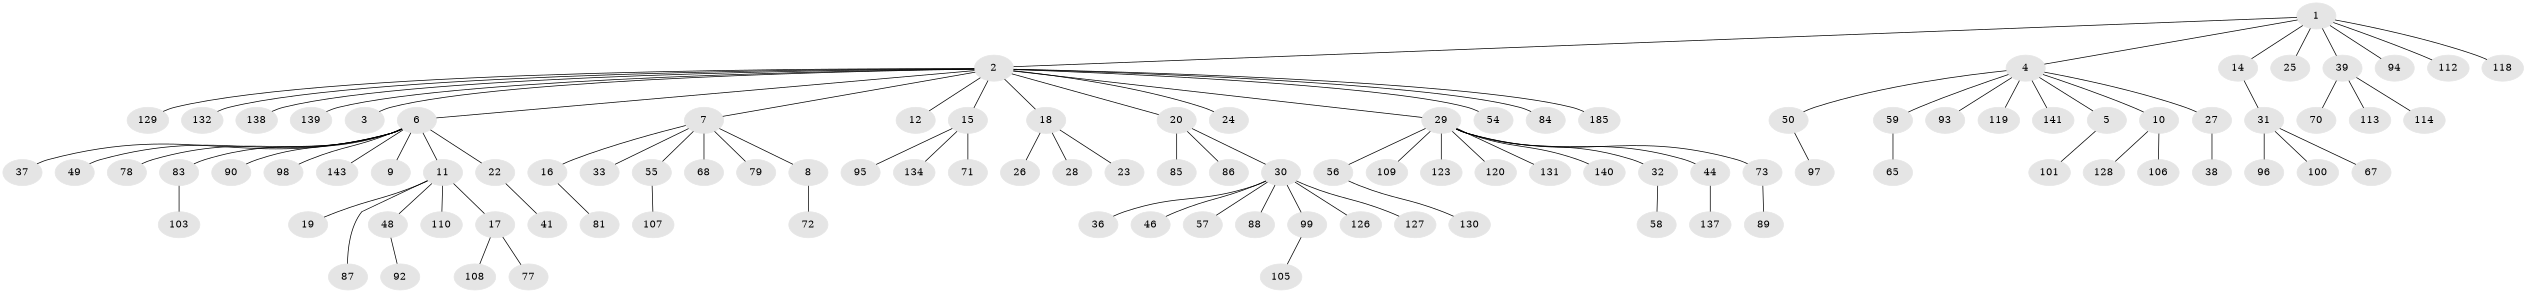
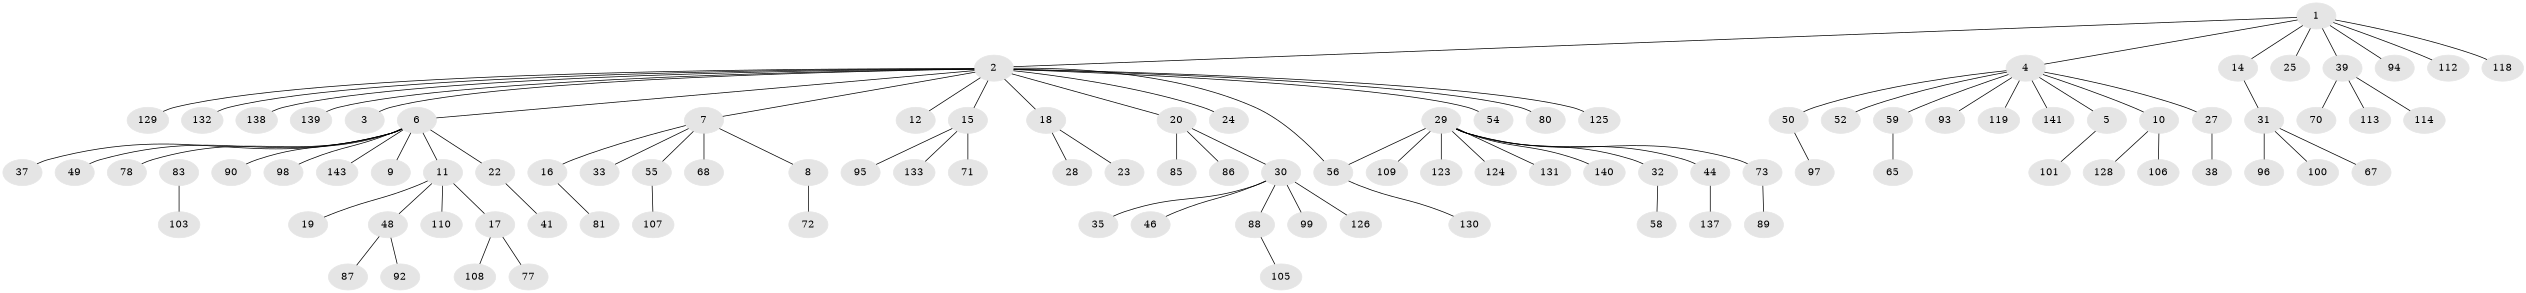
(1218, 94) -> (1180, 84)
(1546, 120) -> (1546, 120)
(1599, 120) -> (1599, 120)
none -> (1841, 120)
(298, 146) -> none
(756, 173) -> none
(914, 173) -> (914, 173)
(1020, 173) -> none
(1496, 173) -> (1496, 173)
(370, 208) -> (368, 251)
(1098, 225) -> (1098, 225)
(1203, 225) -> none
(1415, 225) -> none
(1294, 251) -> (1268, 251)
